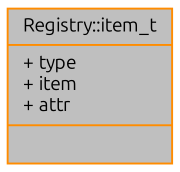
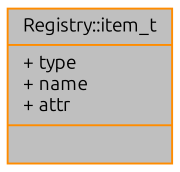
(51, 84) -> (55, 84)
